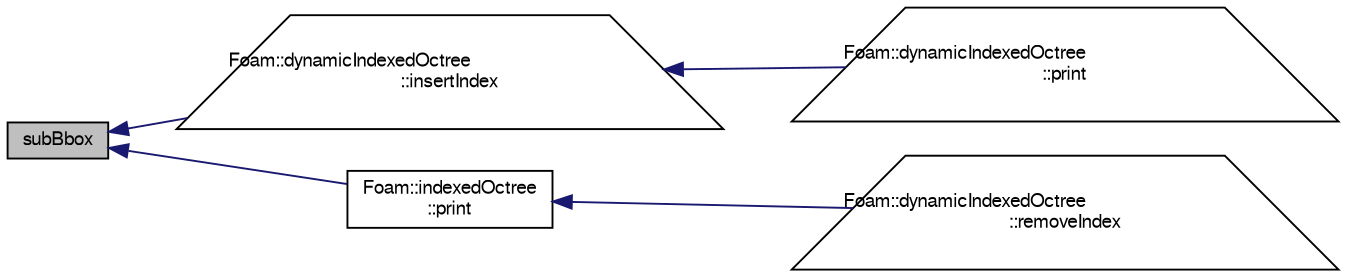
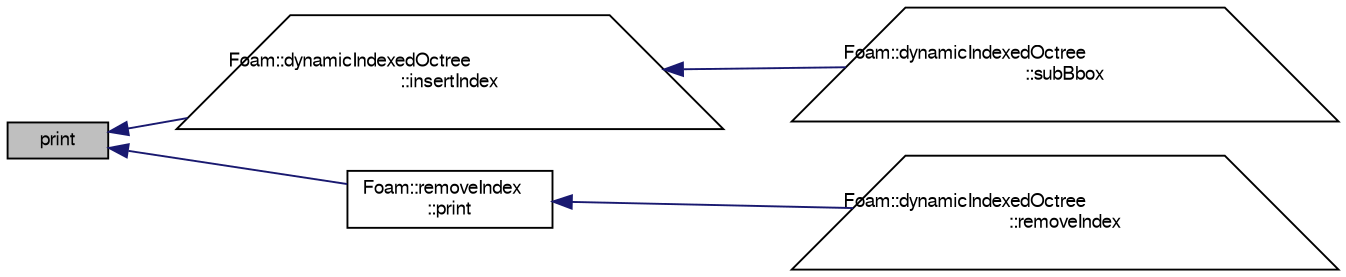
(1065, 65) -> (1065, 65)
(58, 140) -> (58, 140)
(450, 199) -> (450, 199)
